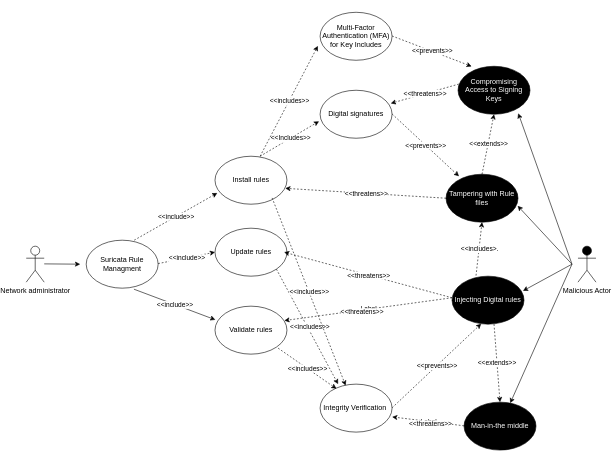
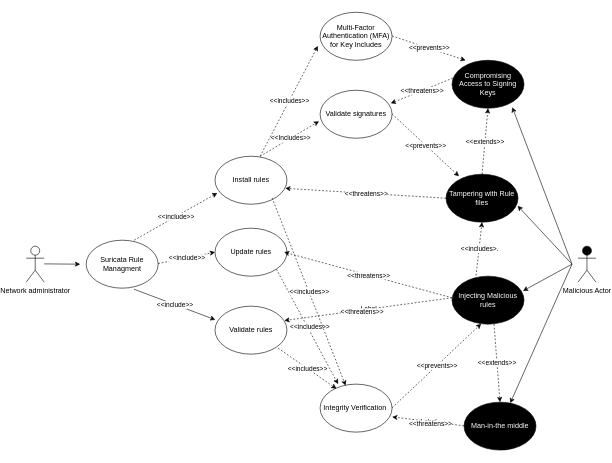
(494, 90) -> (488, 84)
(356, 114) -> (356, 114)
(488, 300) -> (488, 300)
